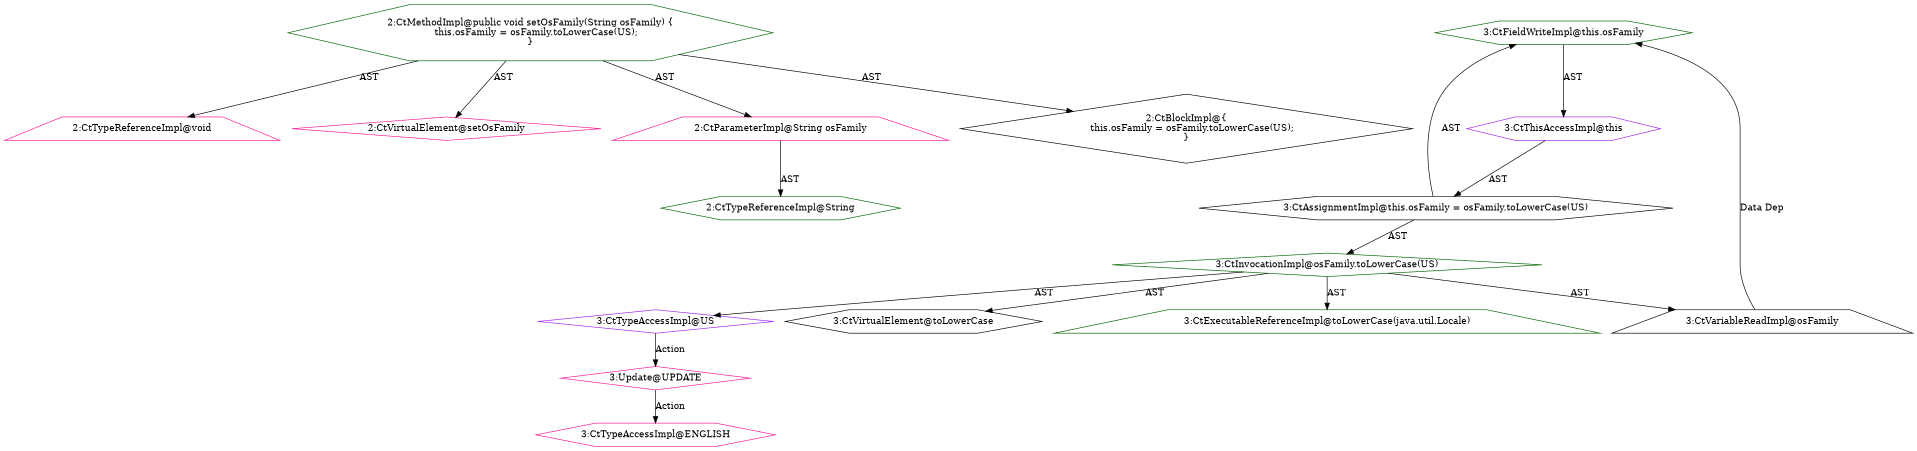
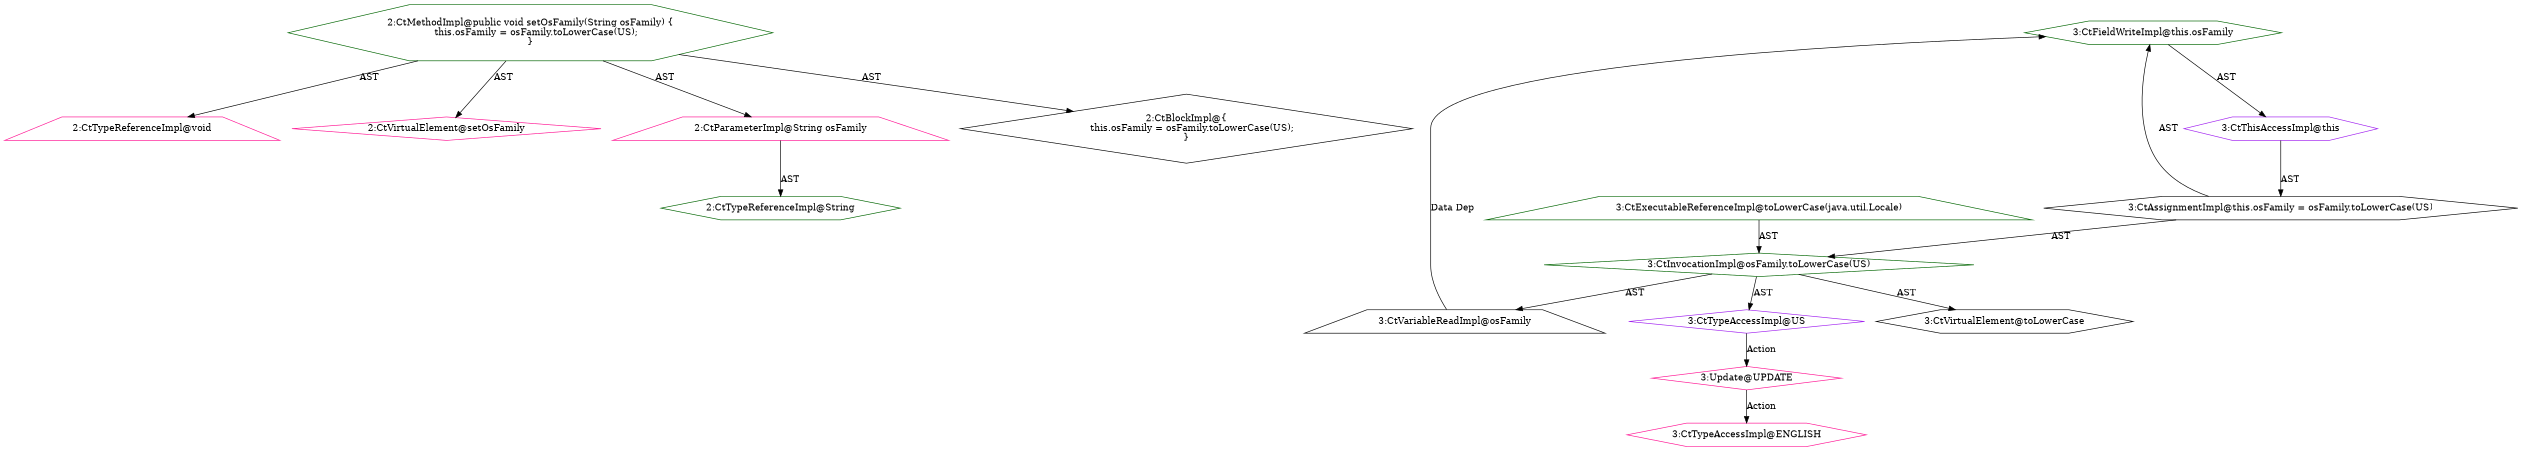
(1327, 290) -> (1759, 233)
